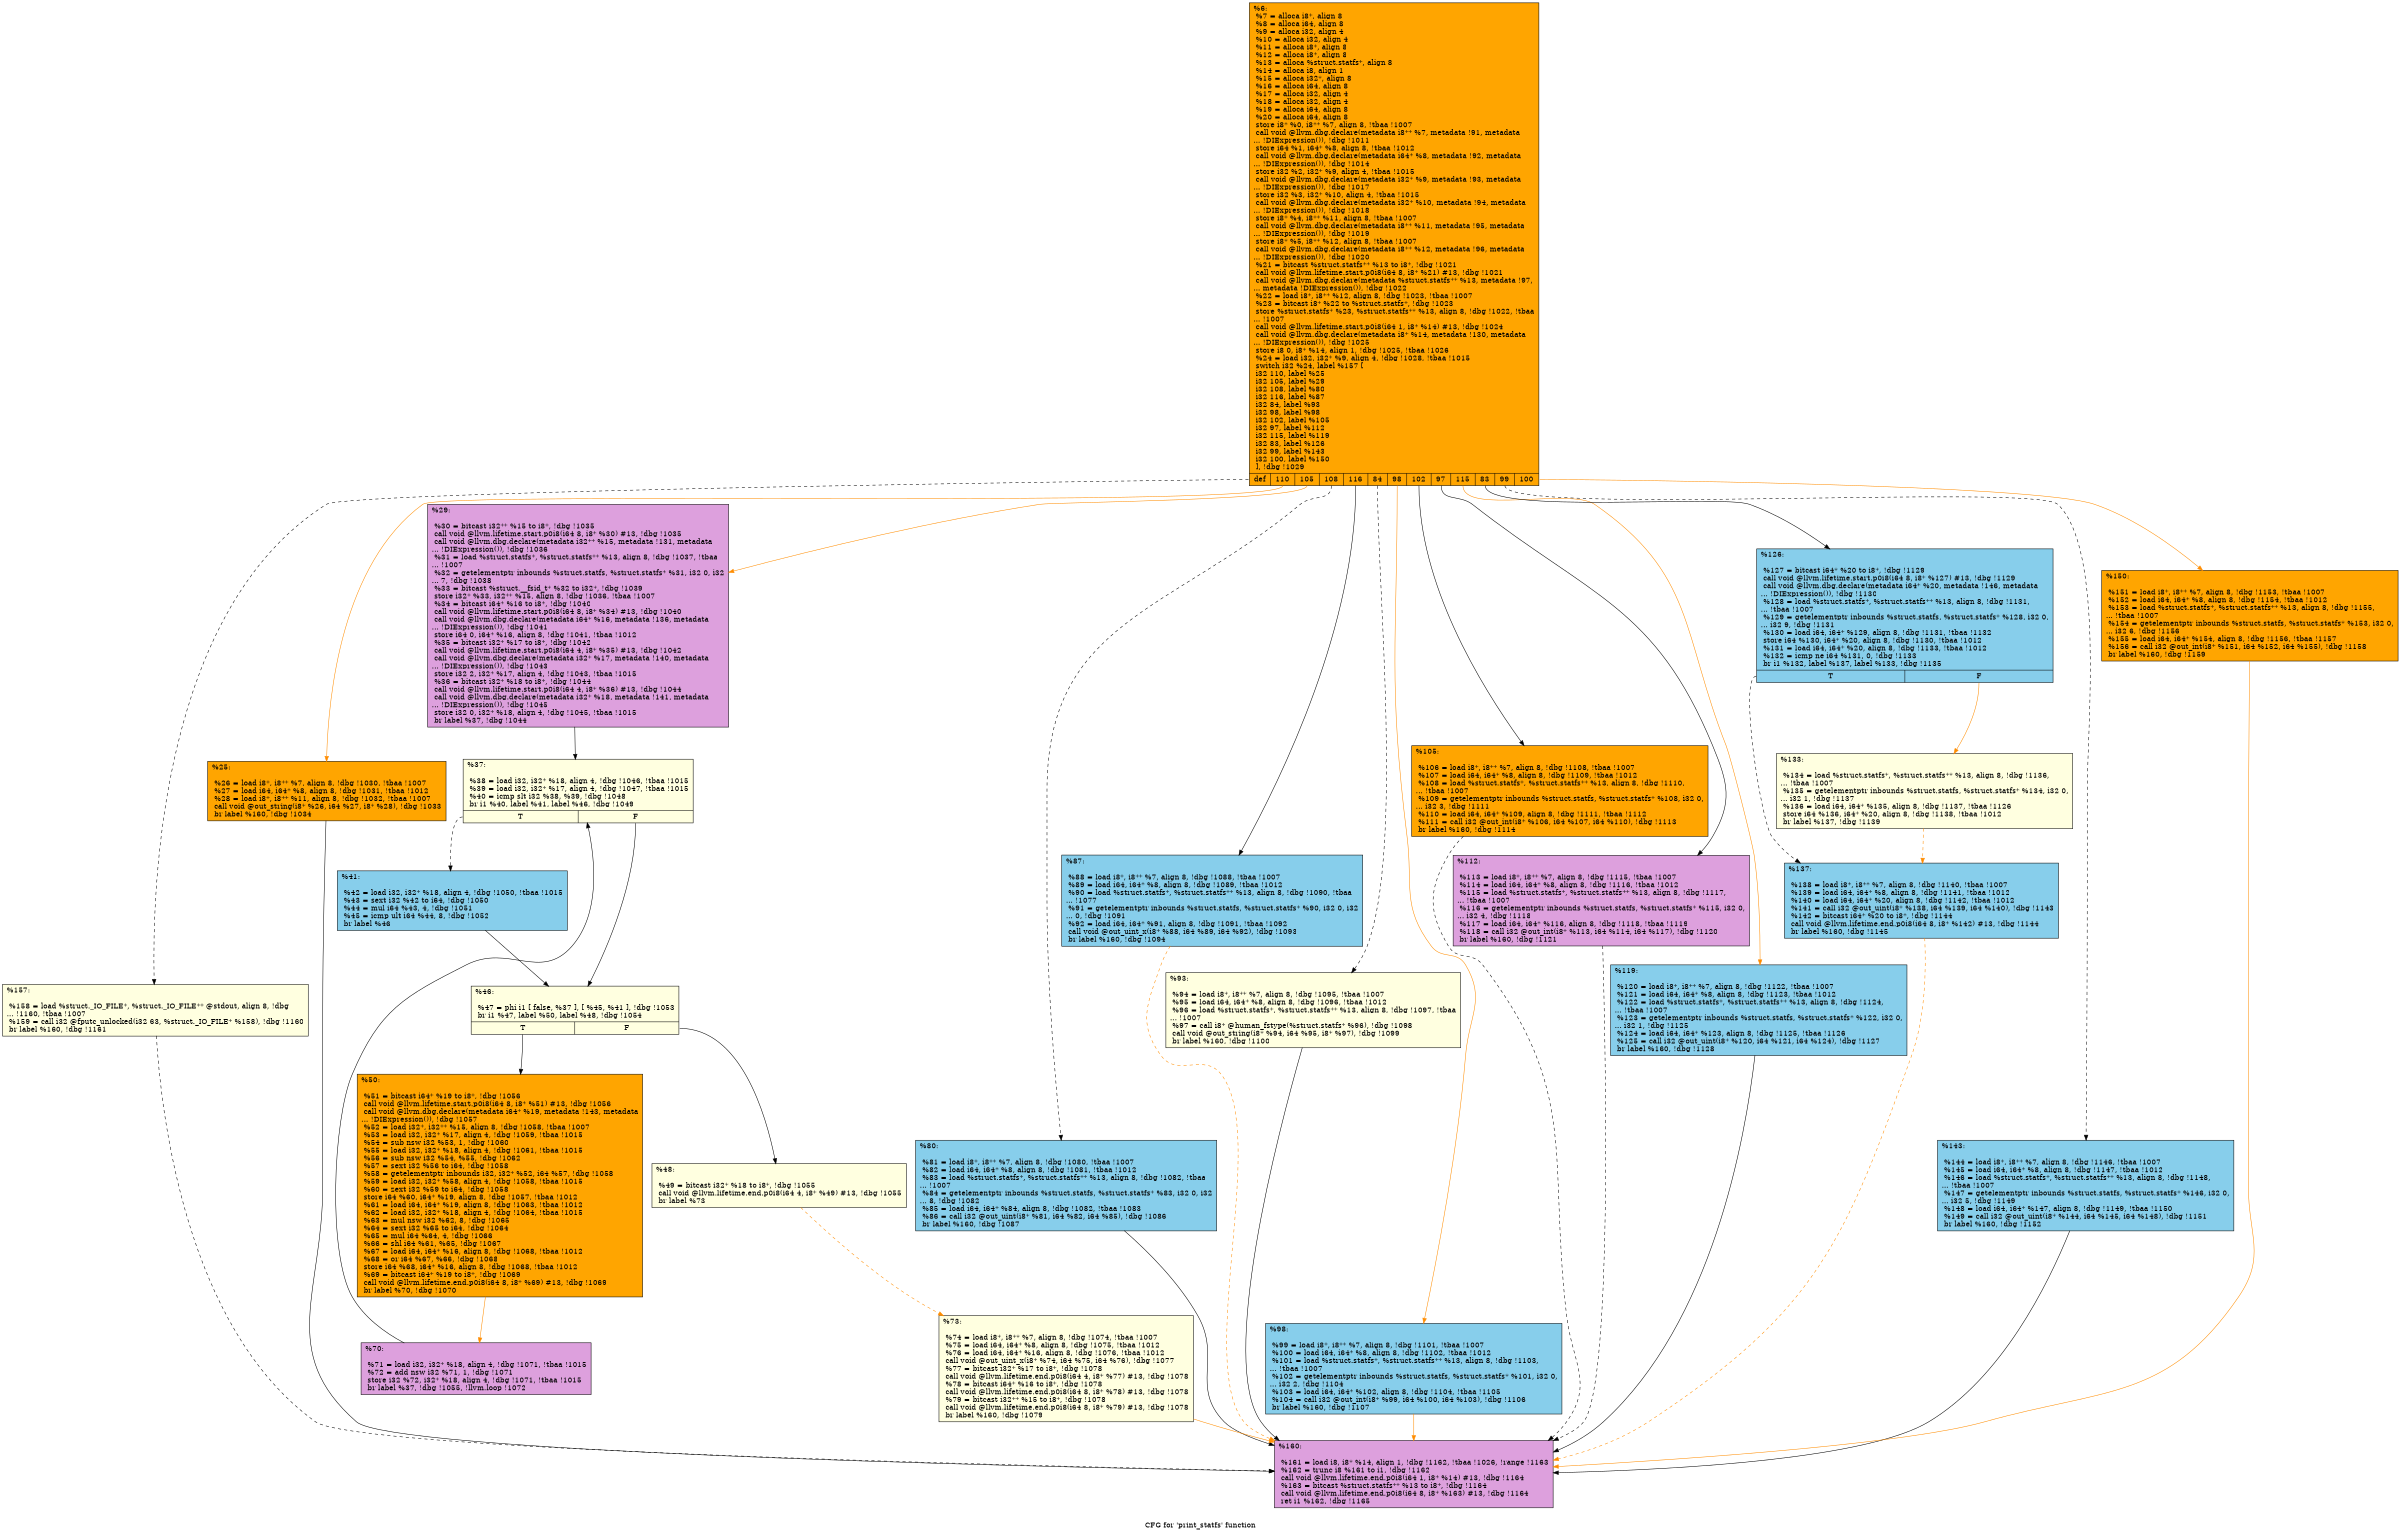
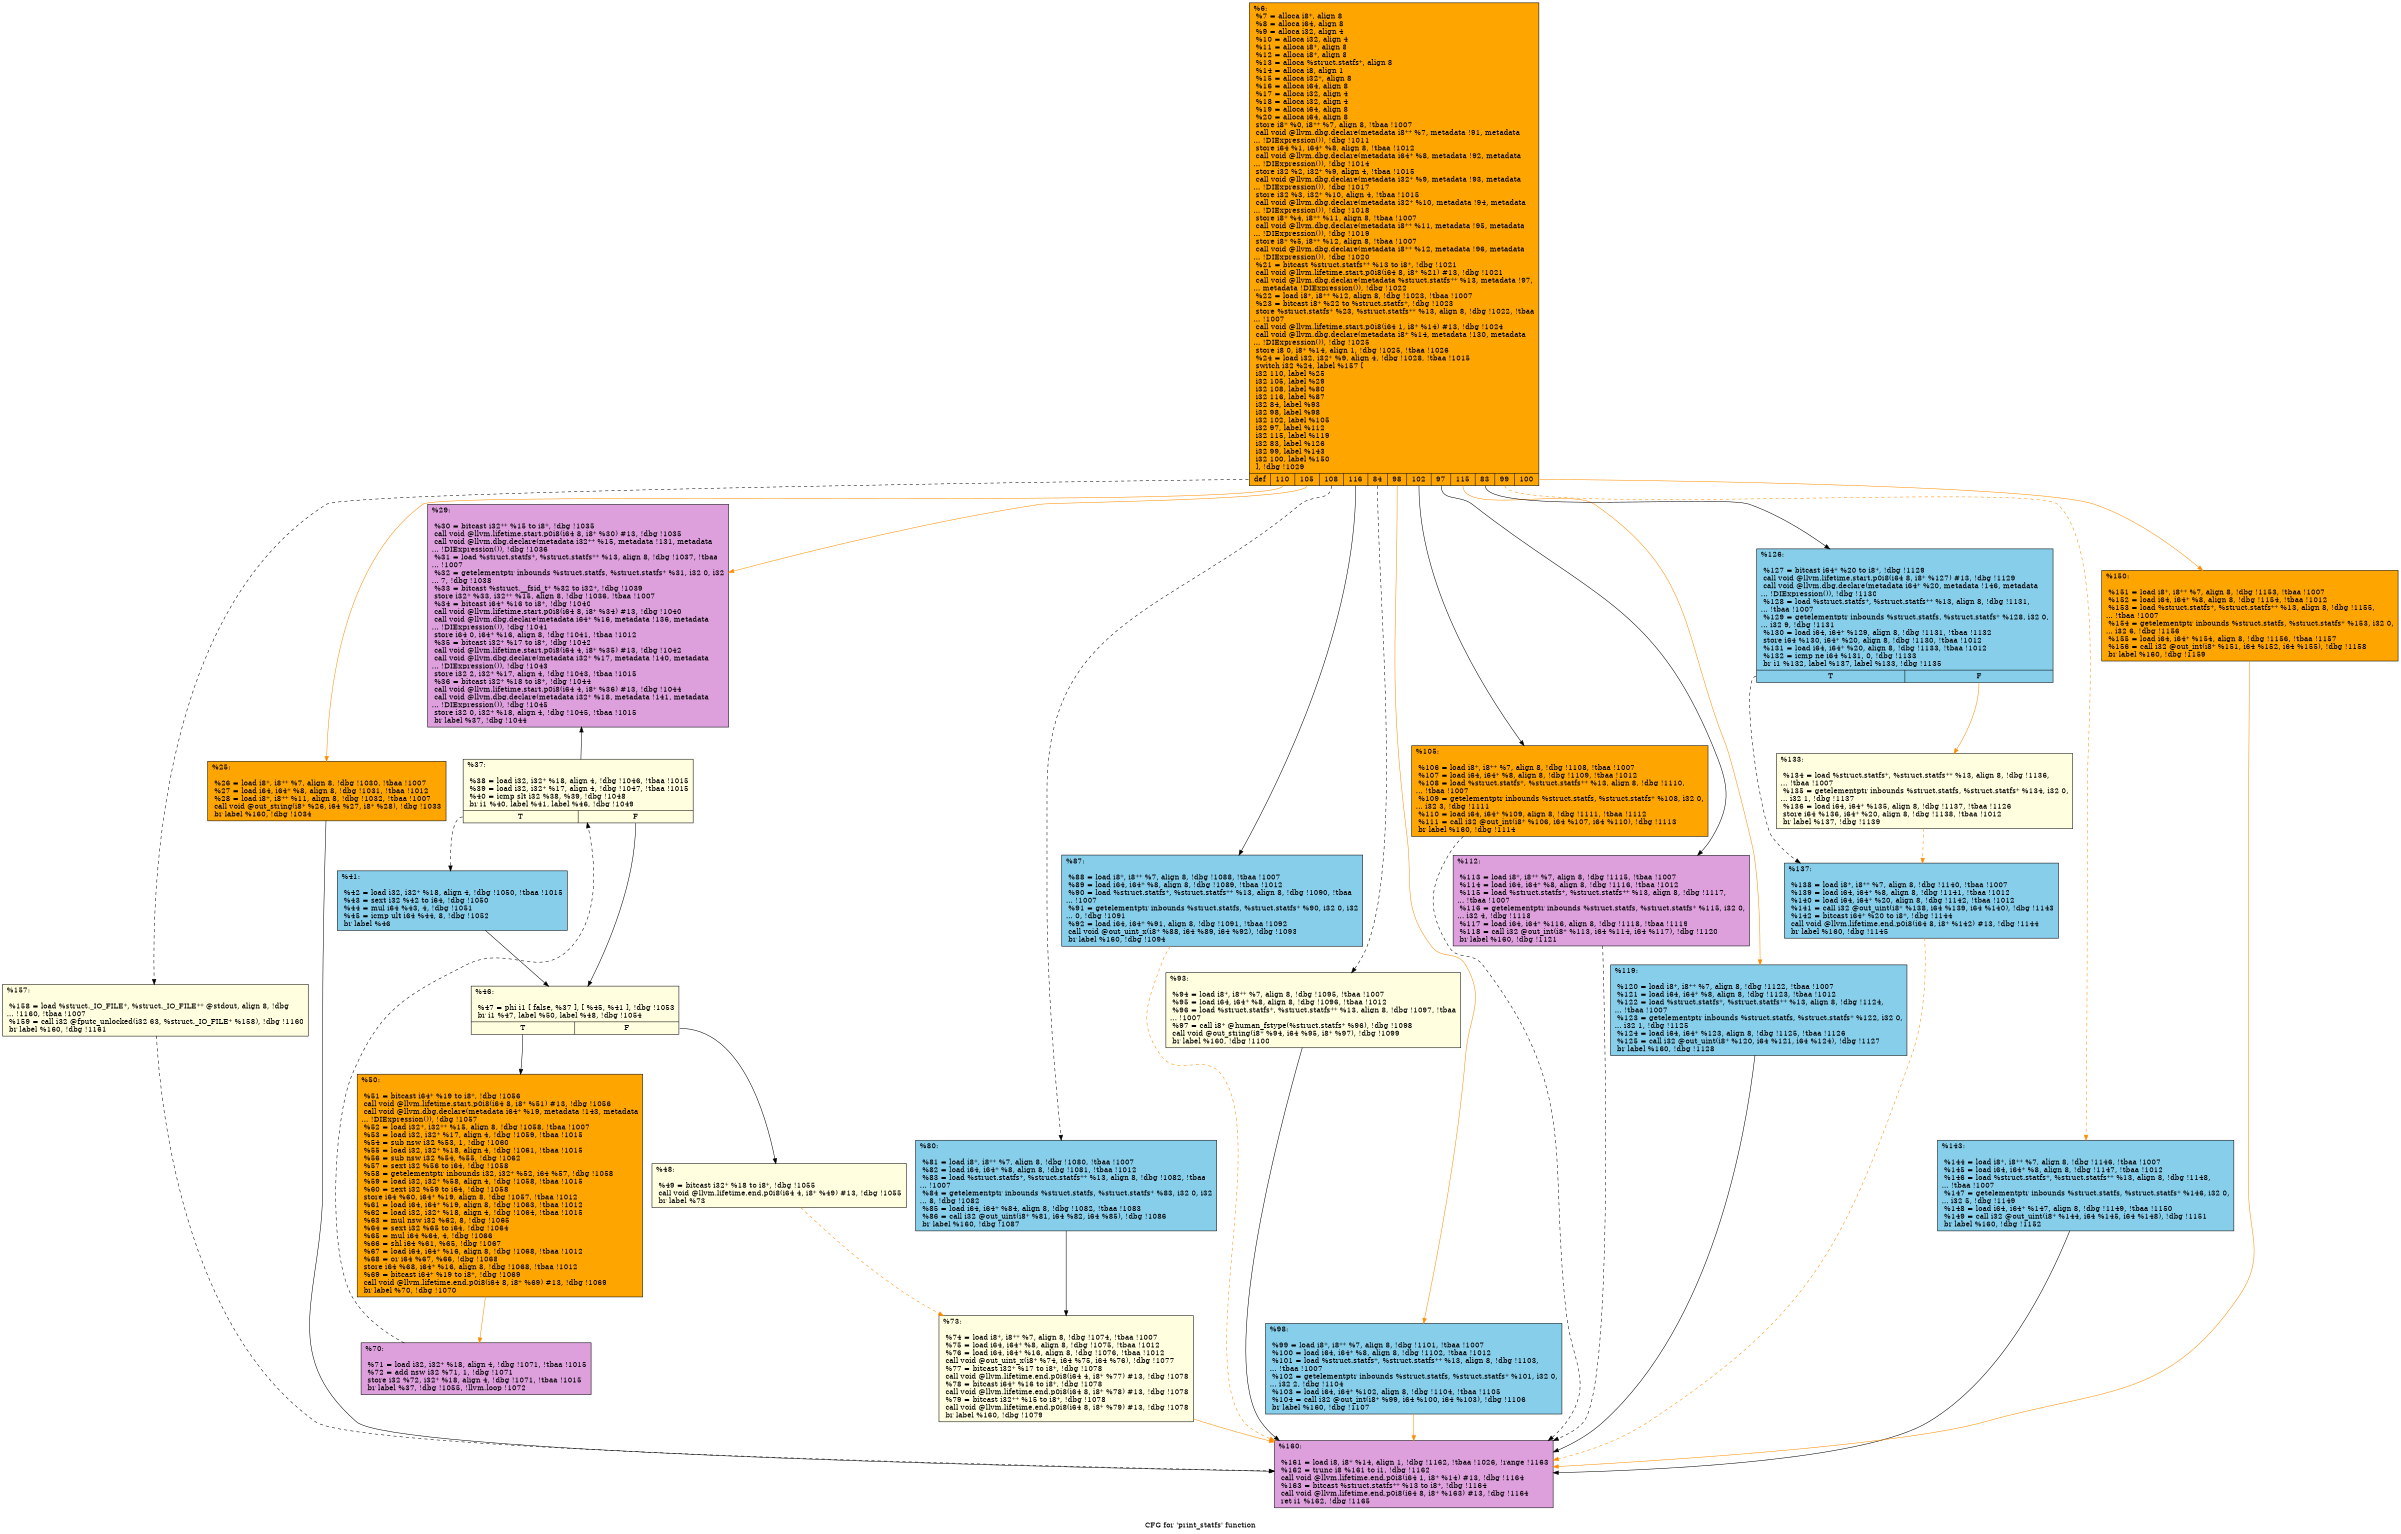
(2077, 540) -> (2077, 540)
(575, 741) -> (581, 746)
(1082, 901) -> (1082, 901)
(376, 1030) -> (376, 1030)
(1206, 1339) -> (1066, 1271)
